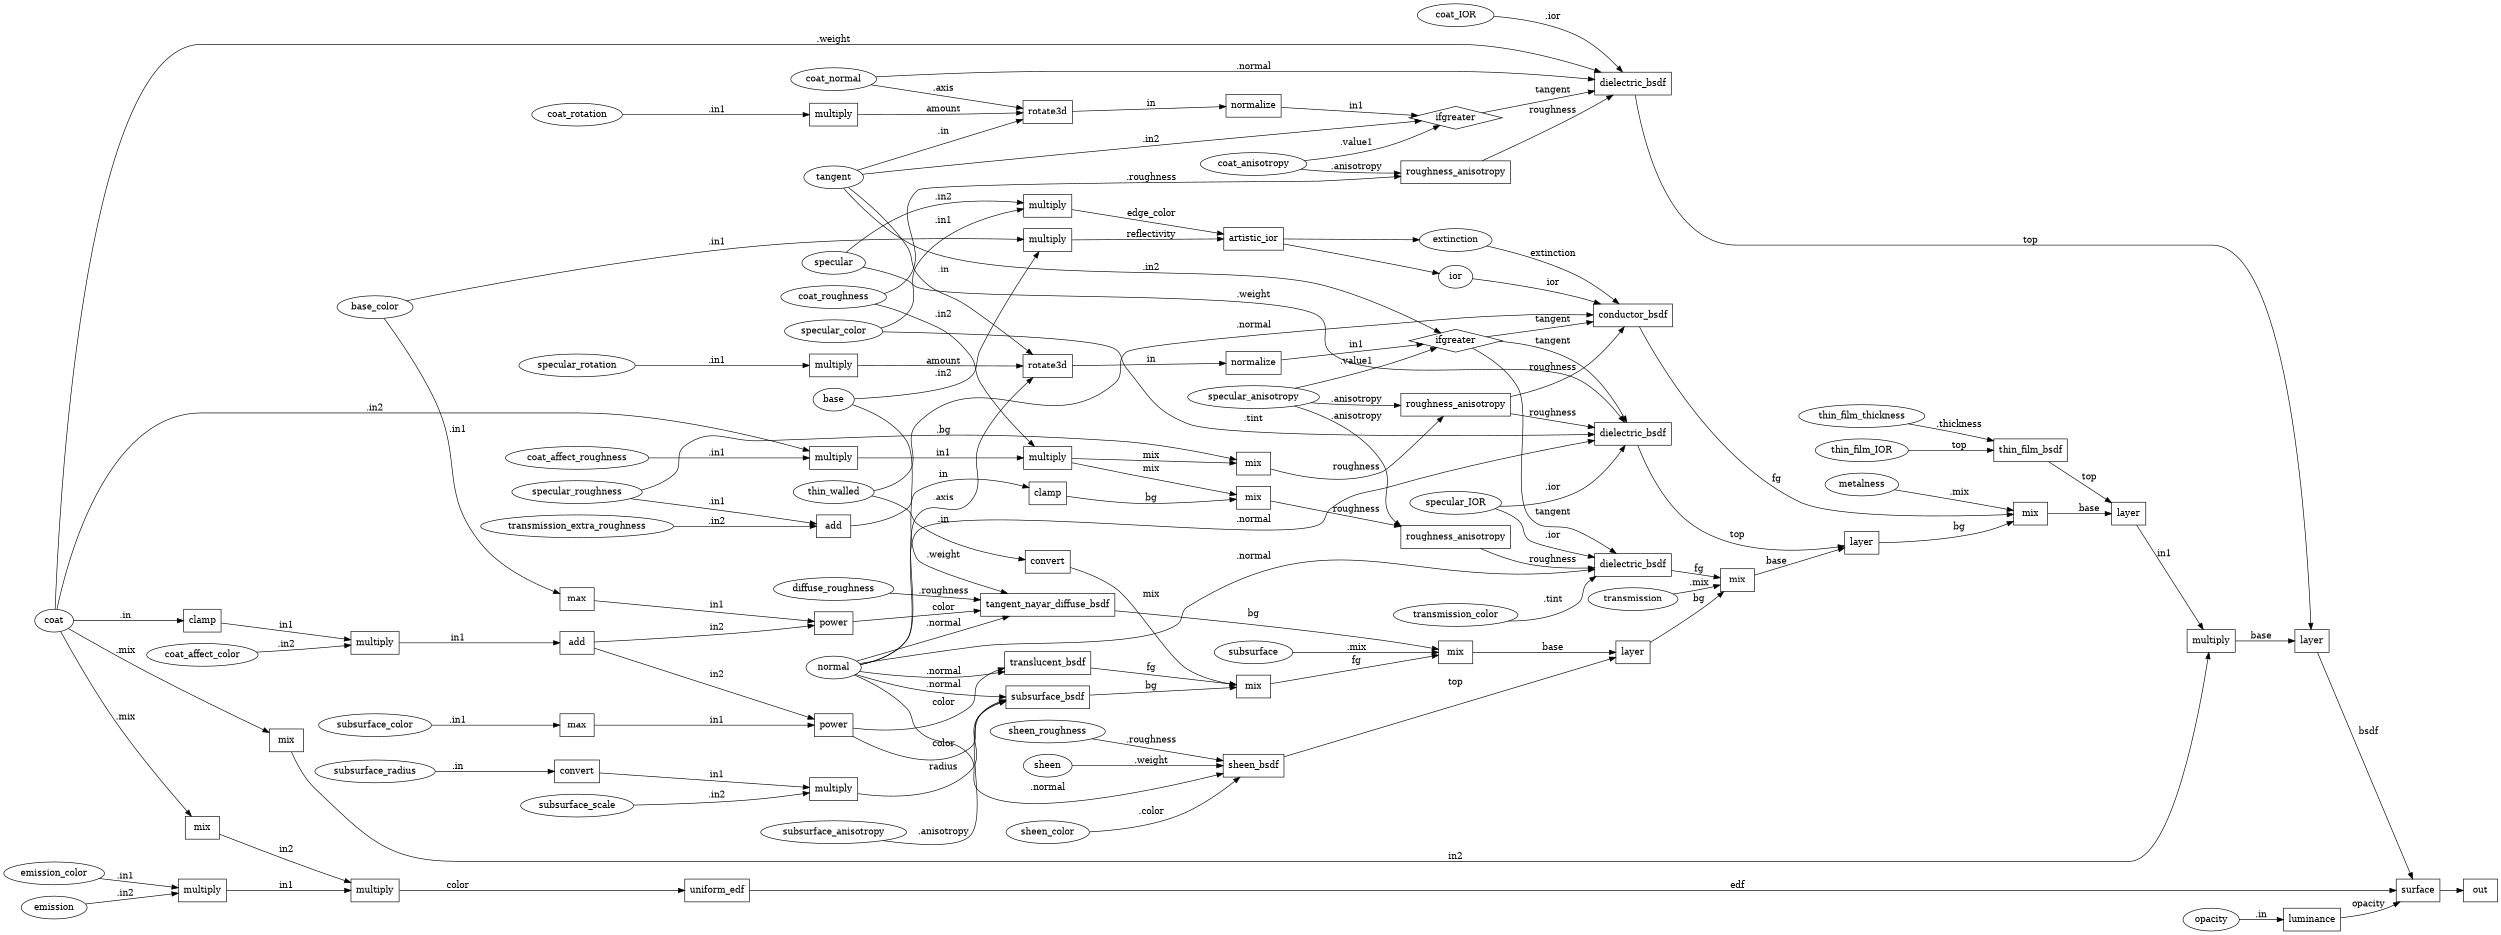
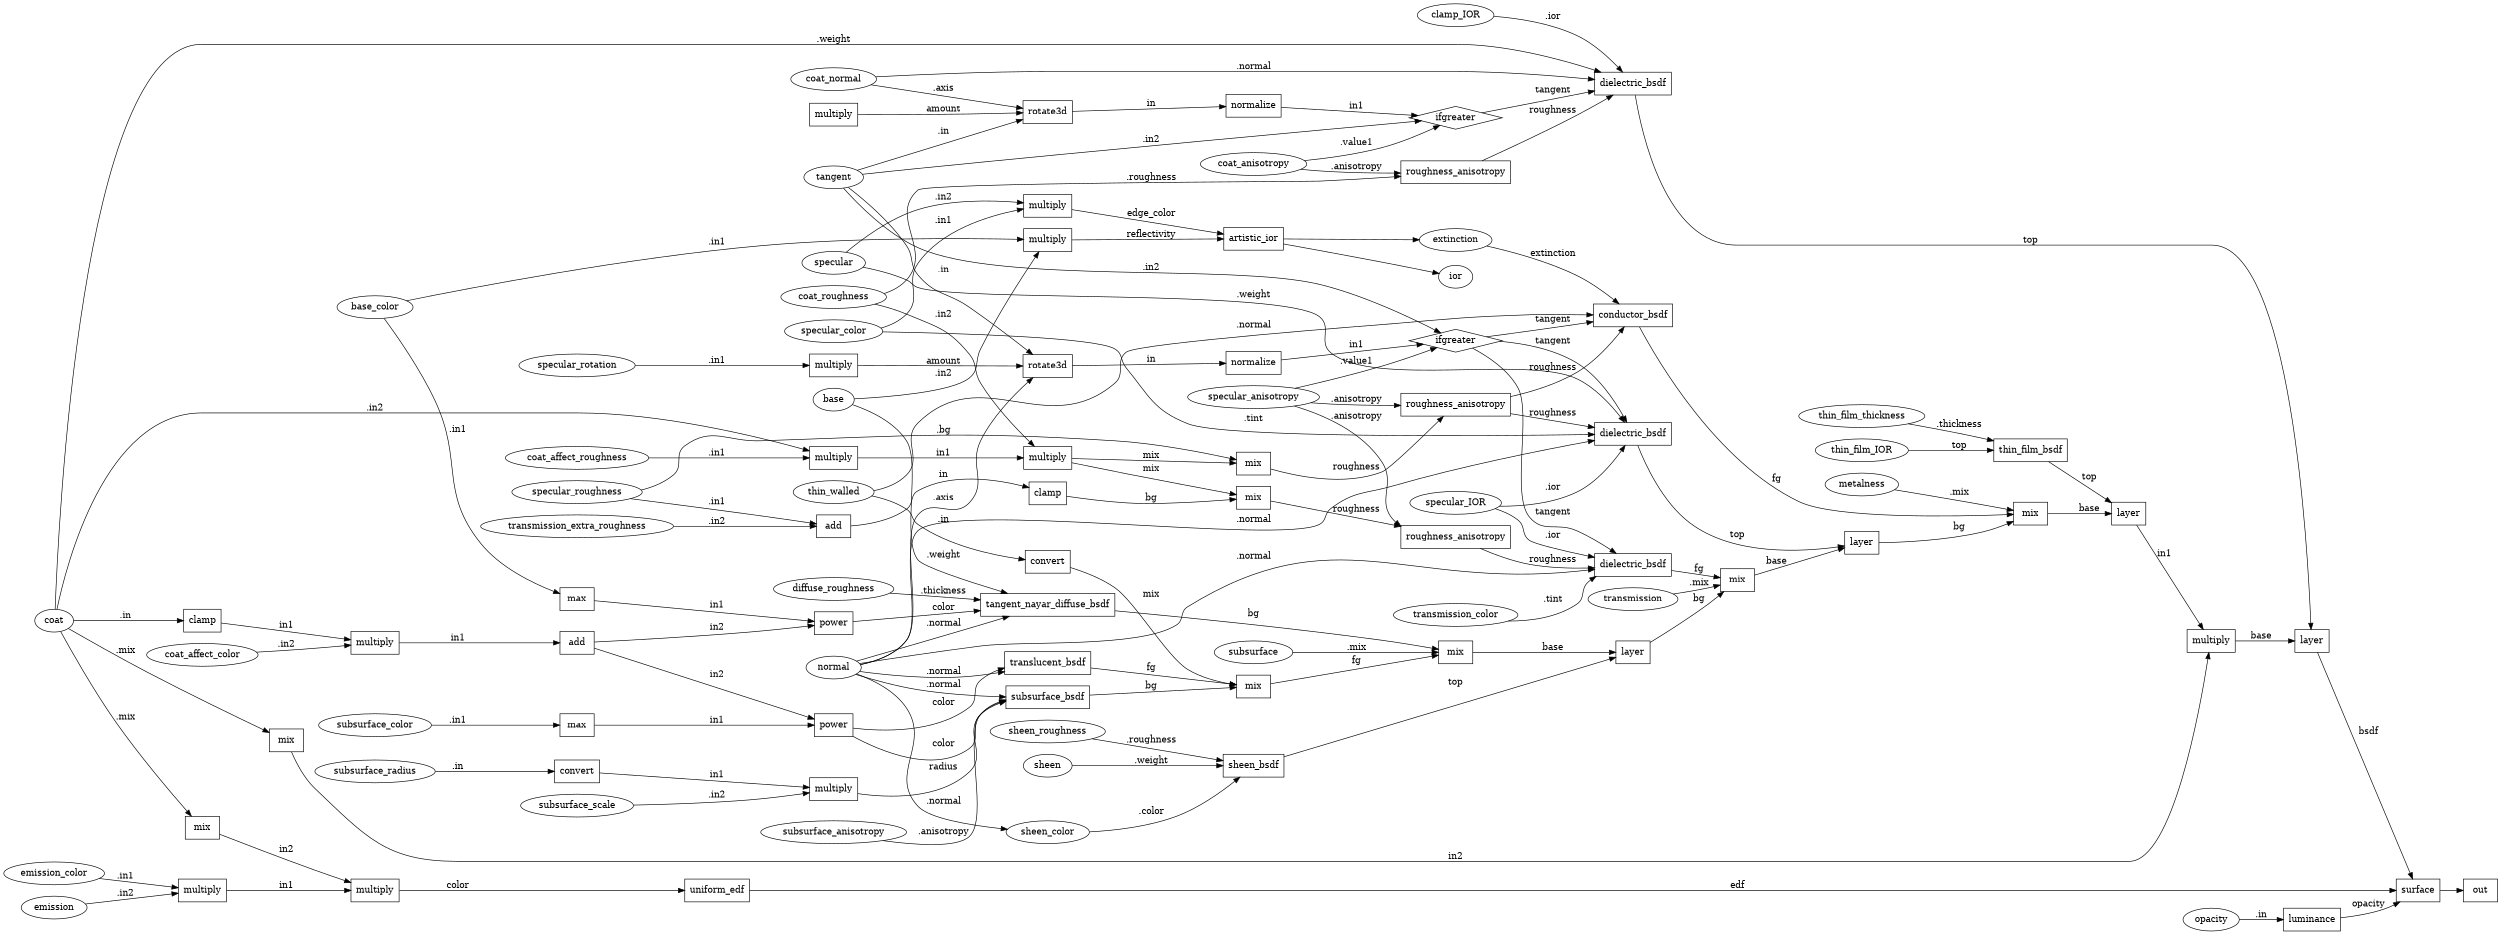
(1456, 15) -> (1456, 15)
(577, 115) -> none
(1534, 288) -> none
(944, 591) -> (944, 591)
(1006, 801) -> (908, 770)
